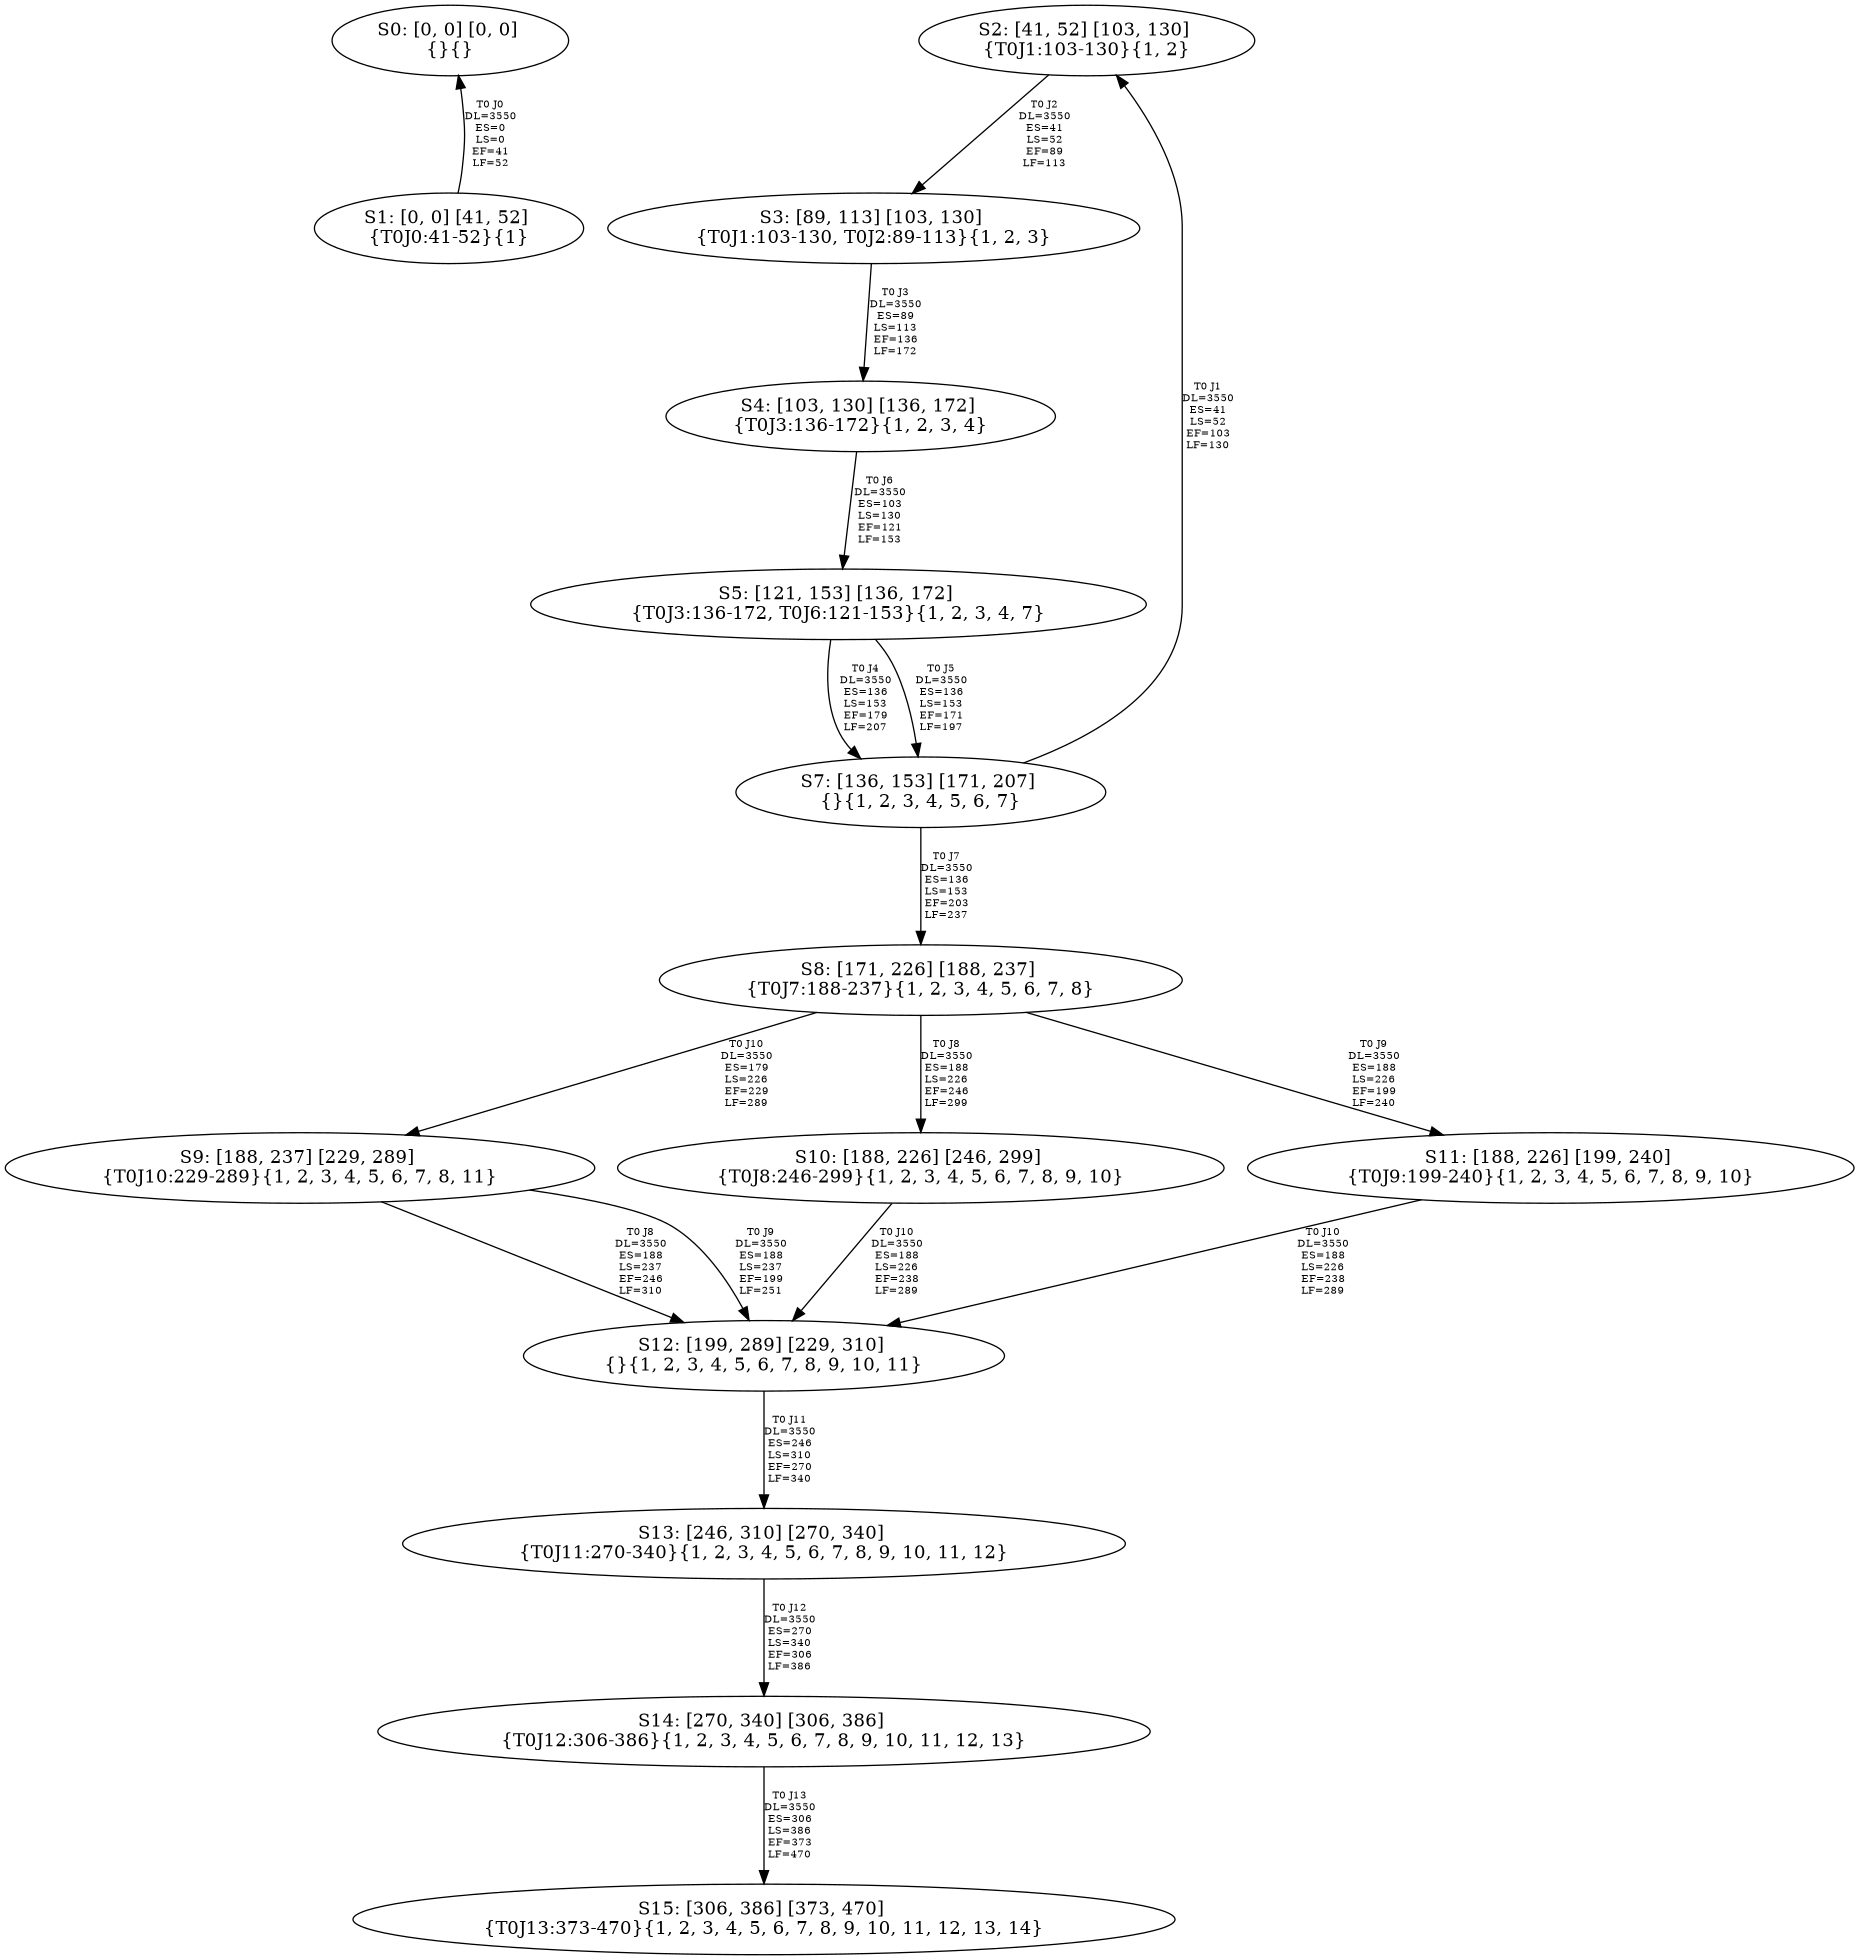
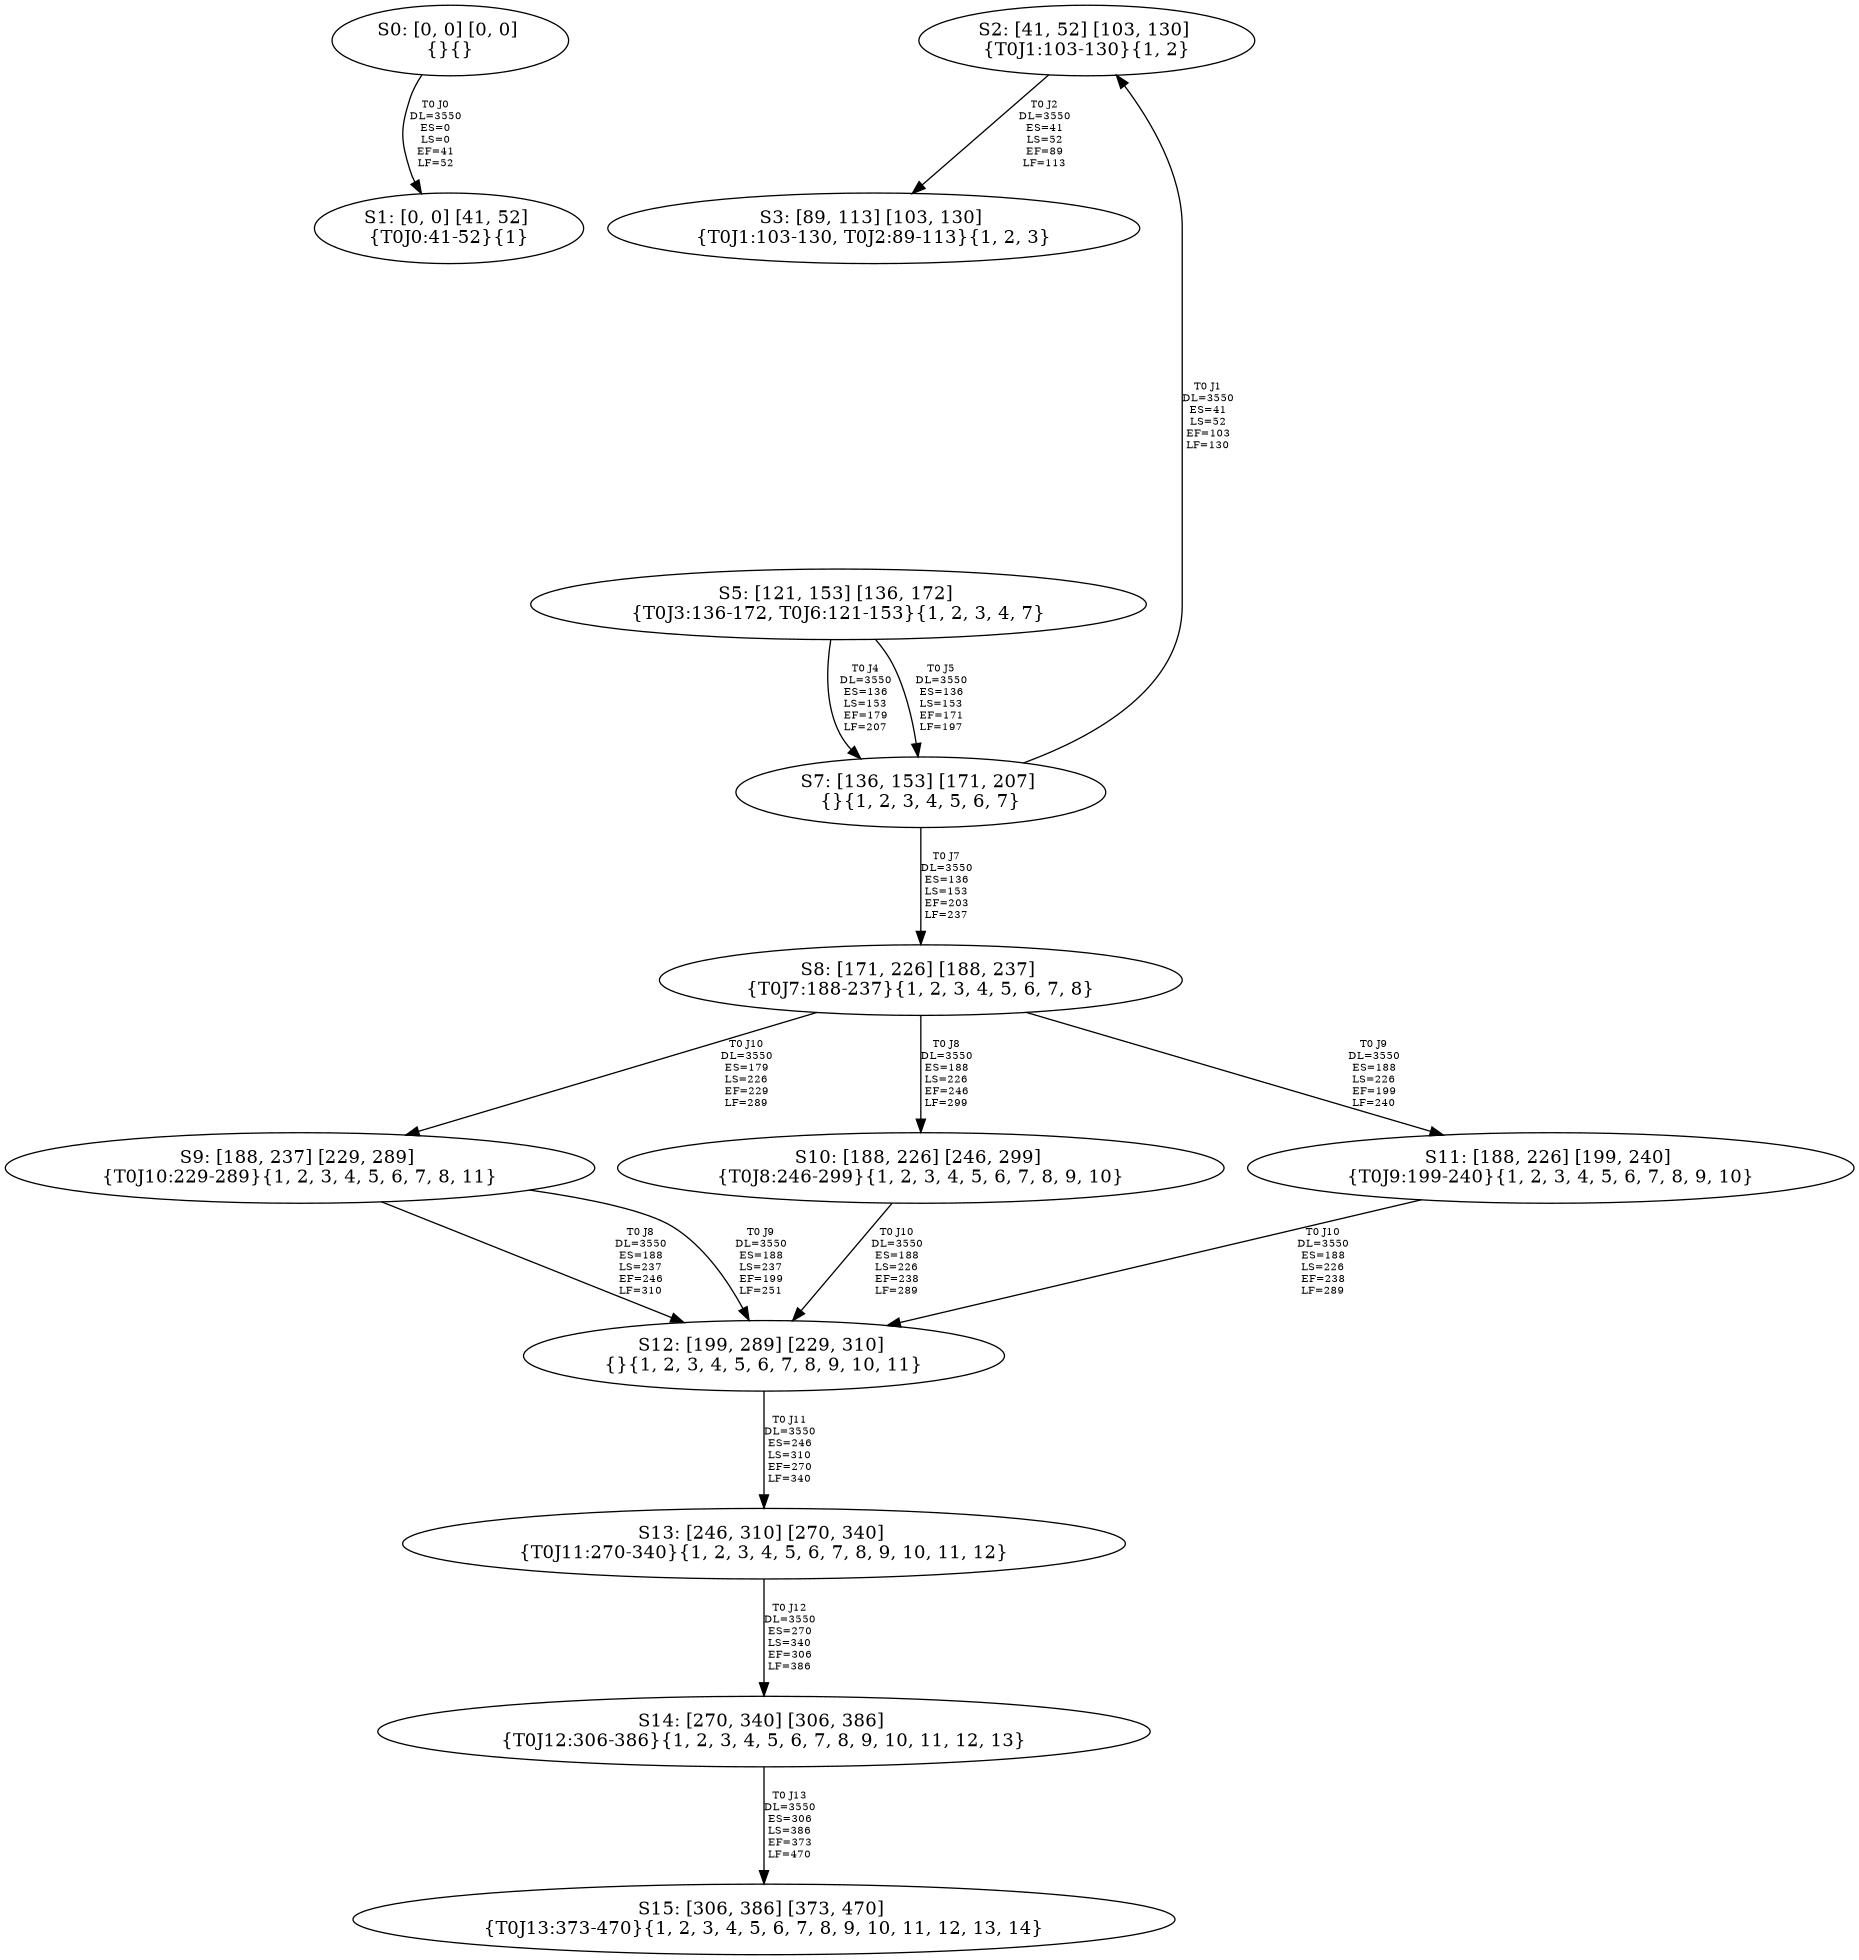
(464, 141) -> (403, 128)
(861, 416) -> none
